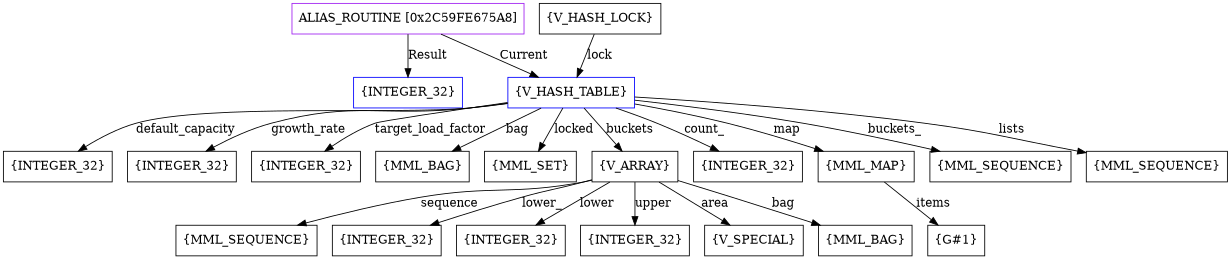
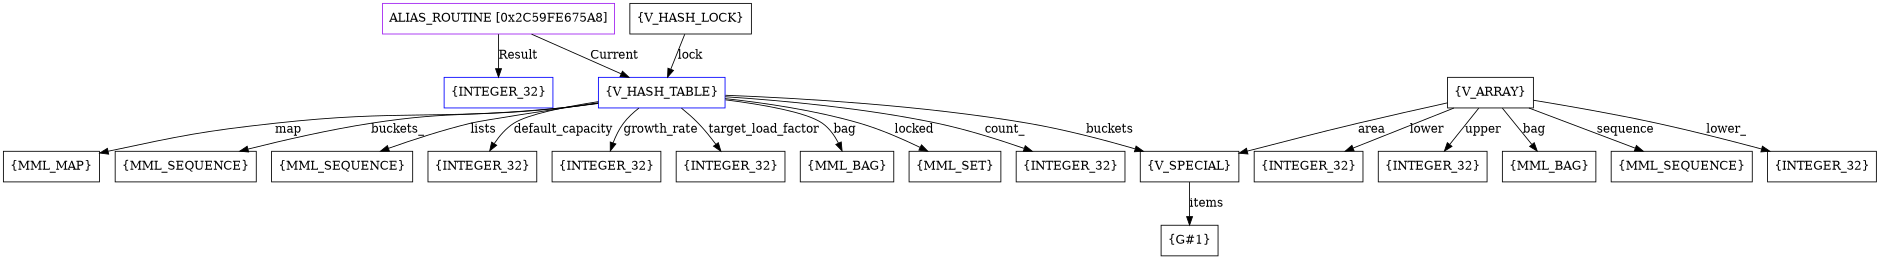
(600, 126) -> (932, 110)
(908, 201) -> (1190, 199)
